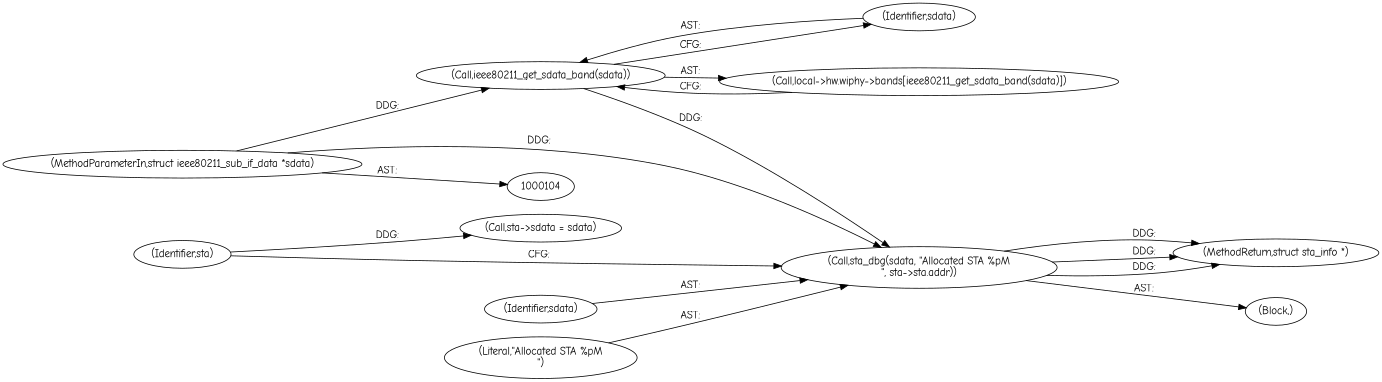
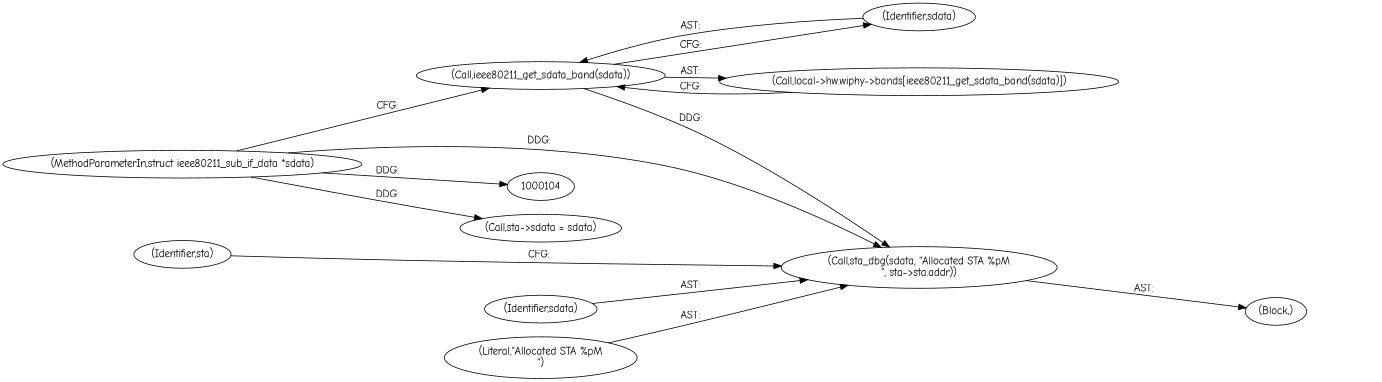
(389, 106) -> (389, 106)
(389, 171) -> (389, 171)
(347, 245) -> (363, 198)
(1276, 253) -> none
